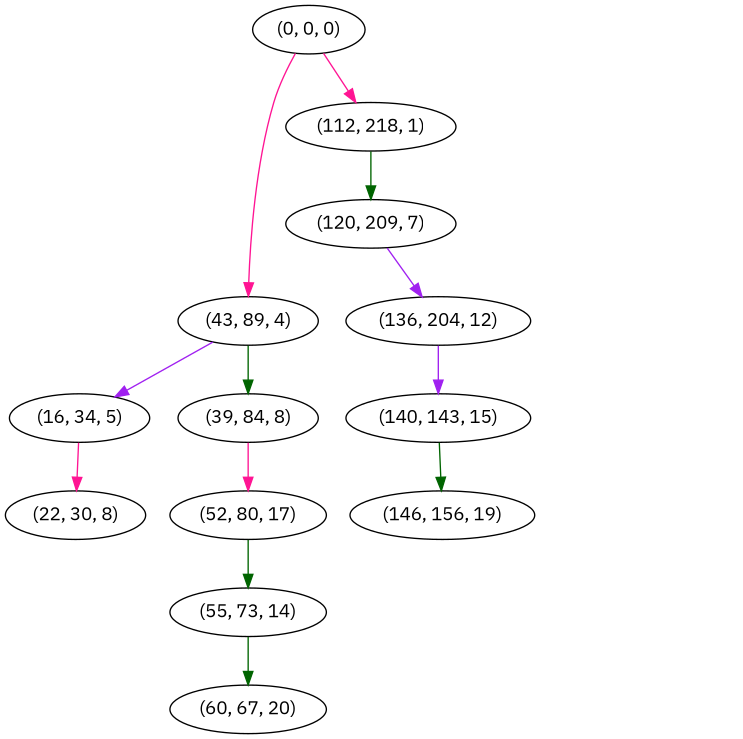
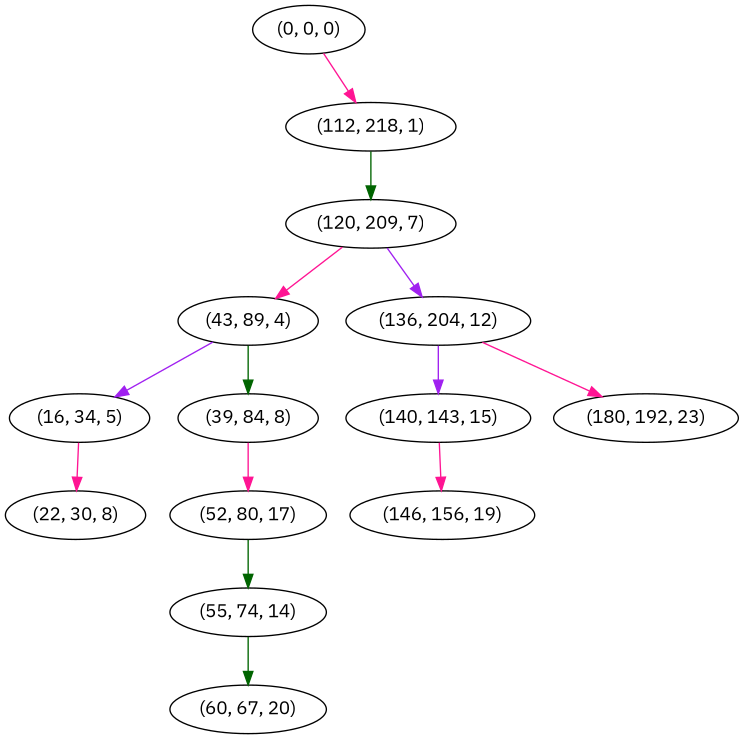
(260, 165) -> (314, 269)
none -> (646, 418)
(440, 460) -> (440, 460)
(248, 612) -> (248, 612)
